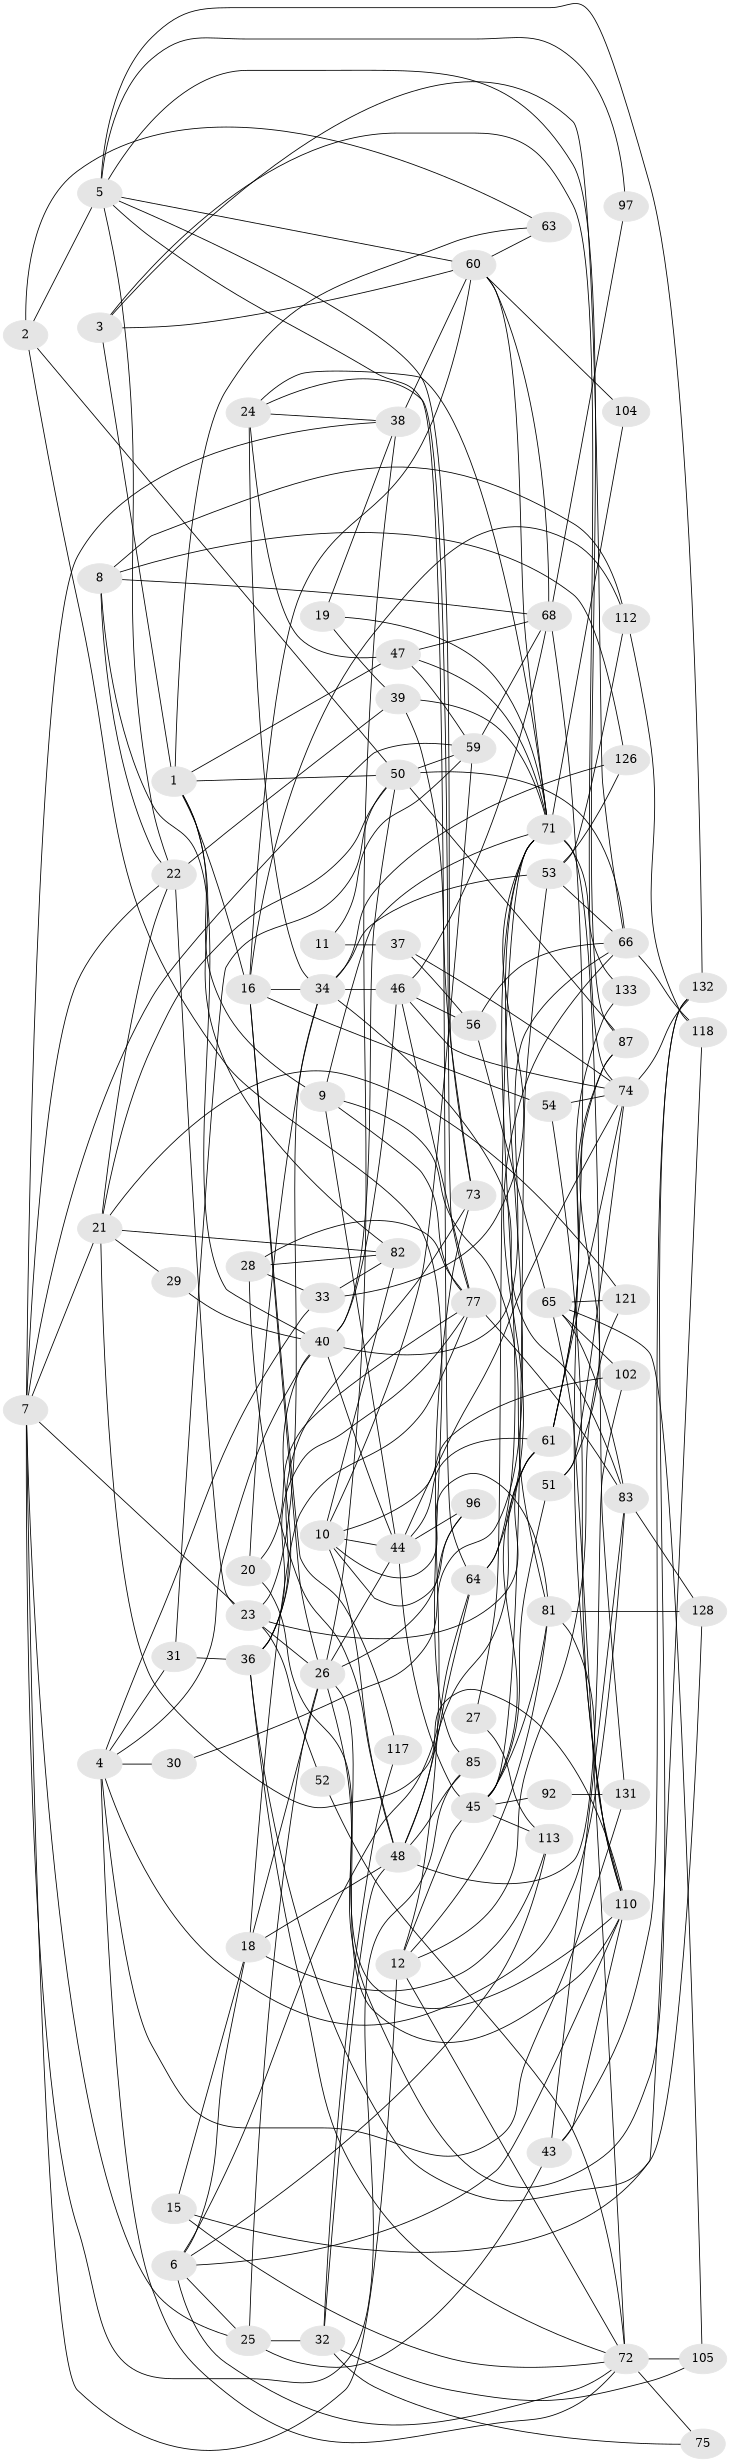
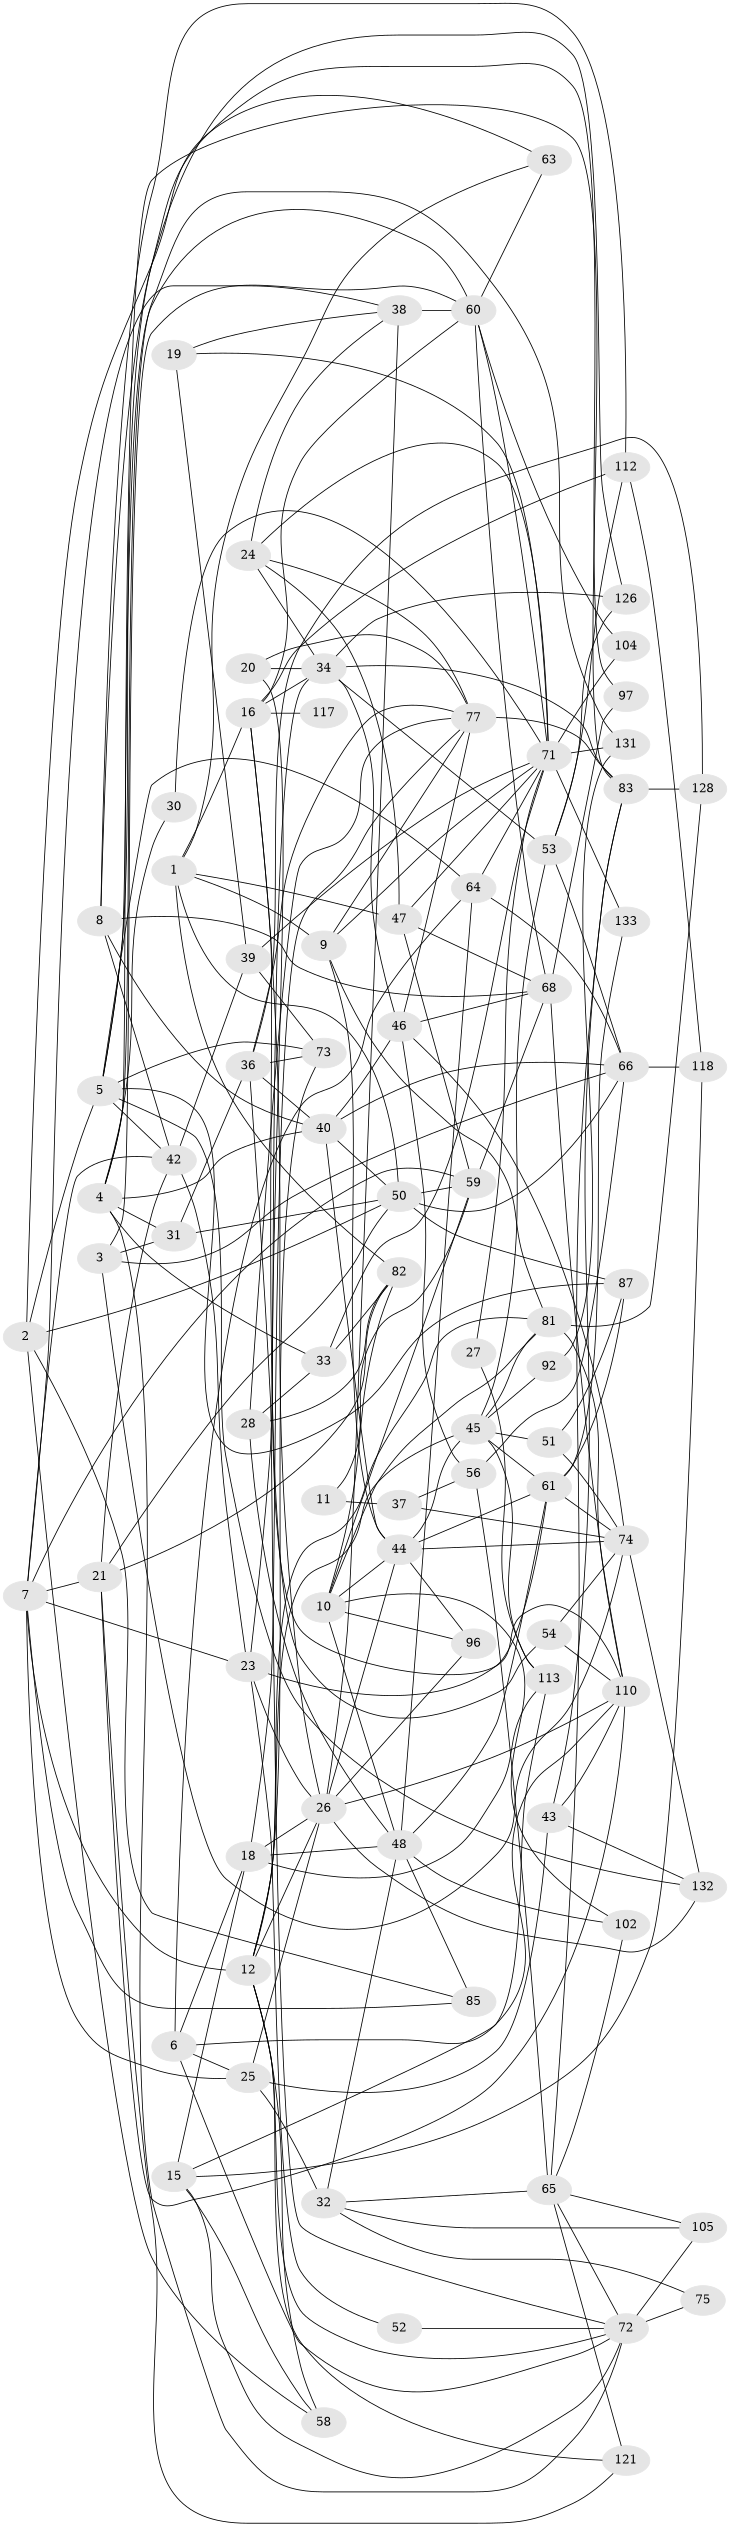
(142, 587) -> (134, 1248)
(174, 875) -> (174, 1160)
(174, 1282) -> none
none -> (286, 1890)
(359, 1931) -> (437, 2197)
(397, 2095) -> (508, 1993)
none -> (324, 2423)
